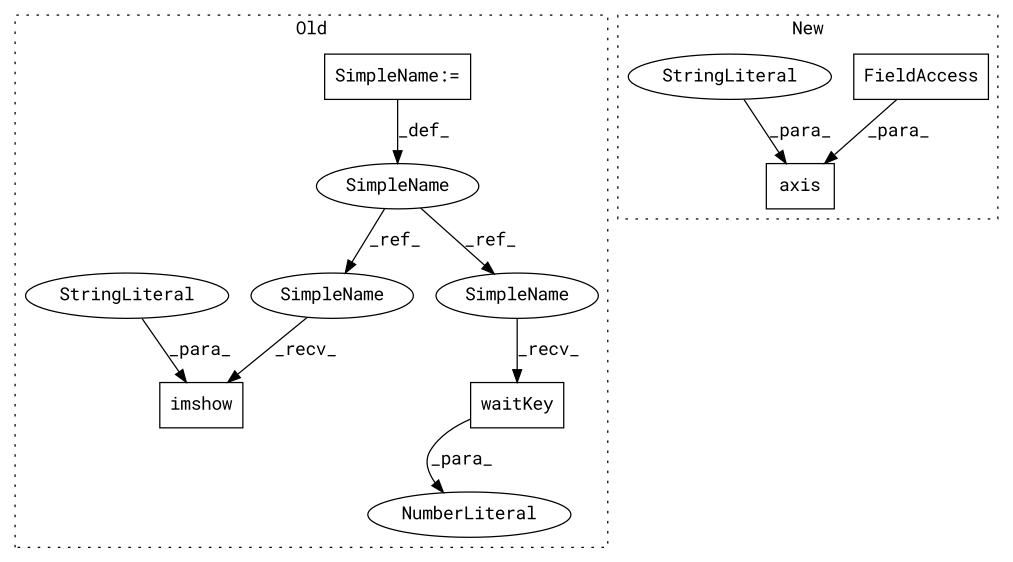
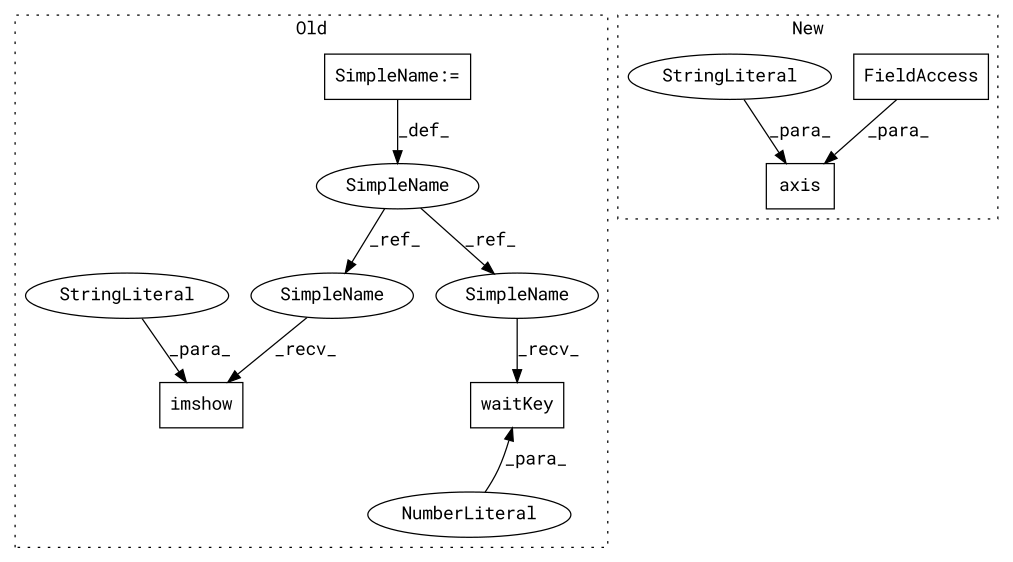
(435, 444) -> (499, 467)
